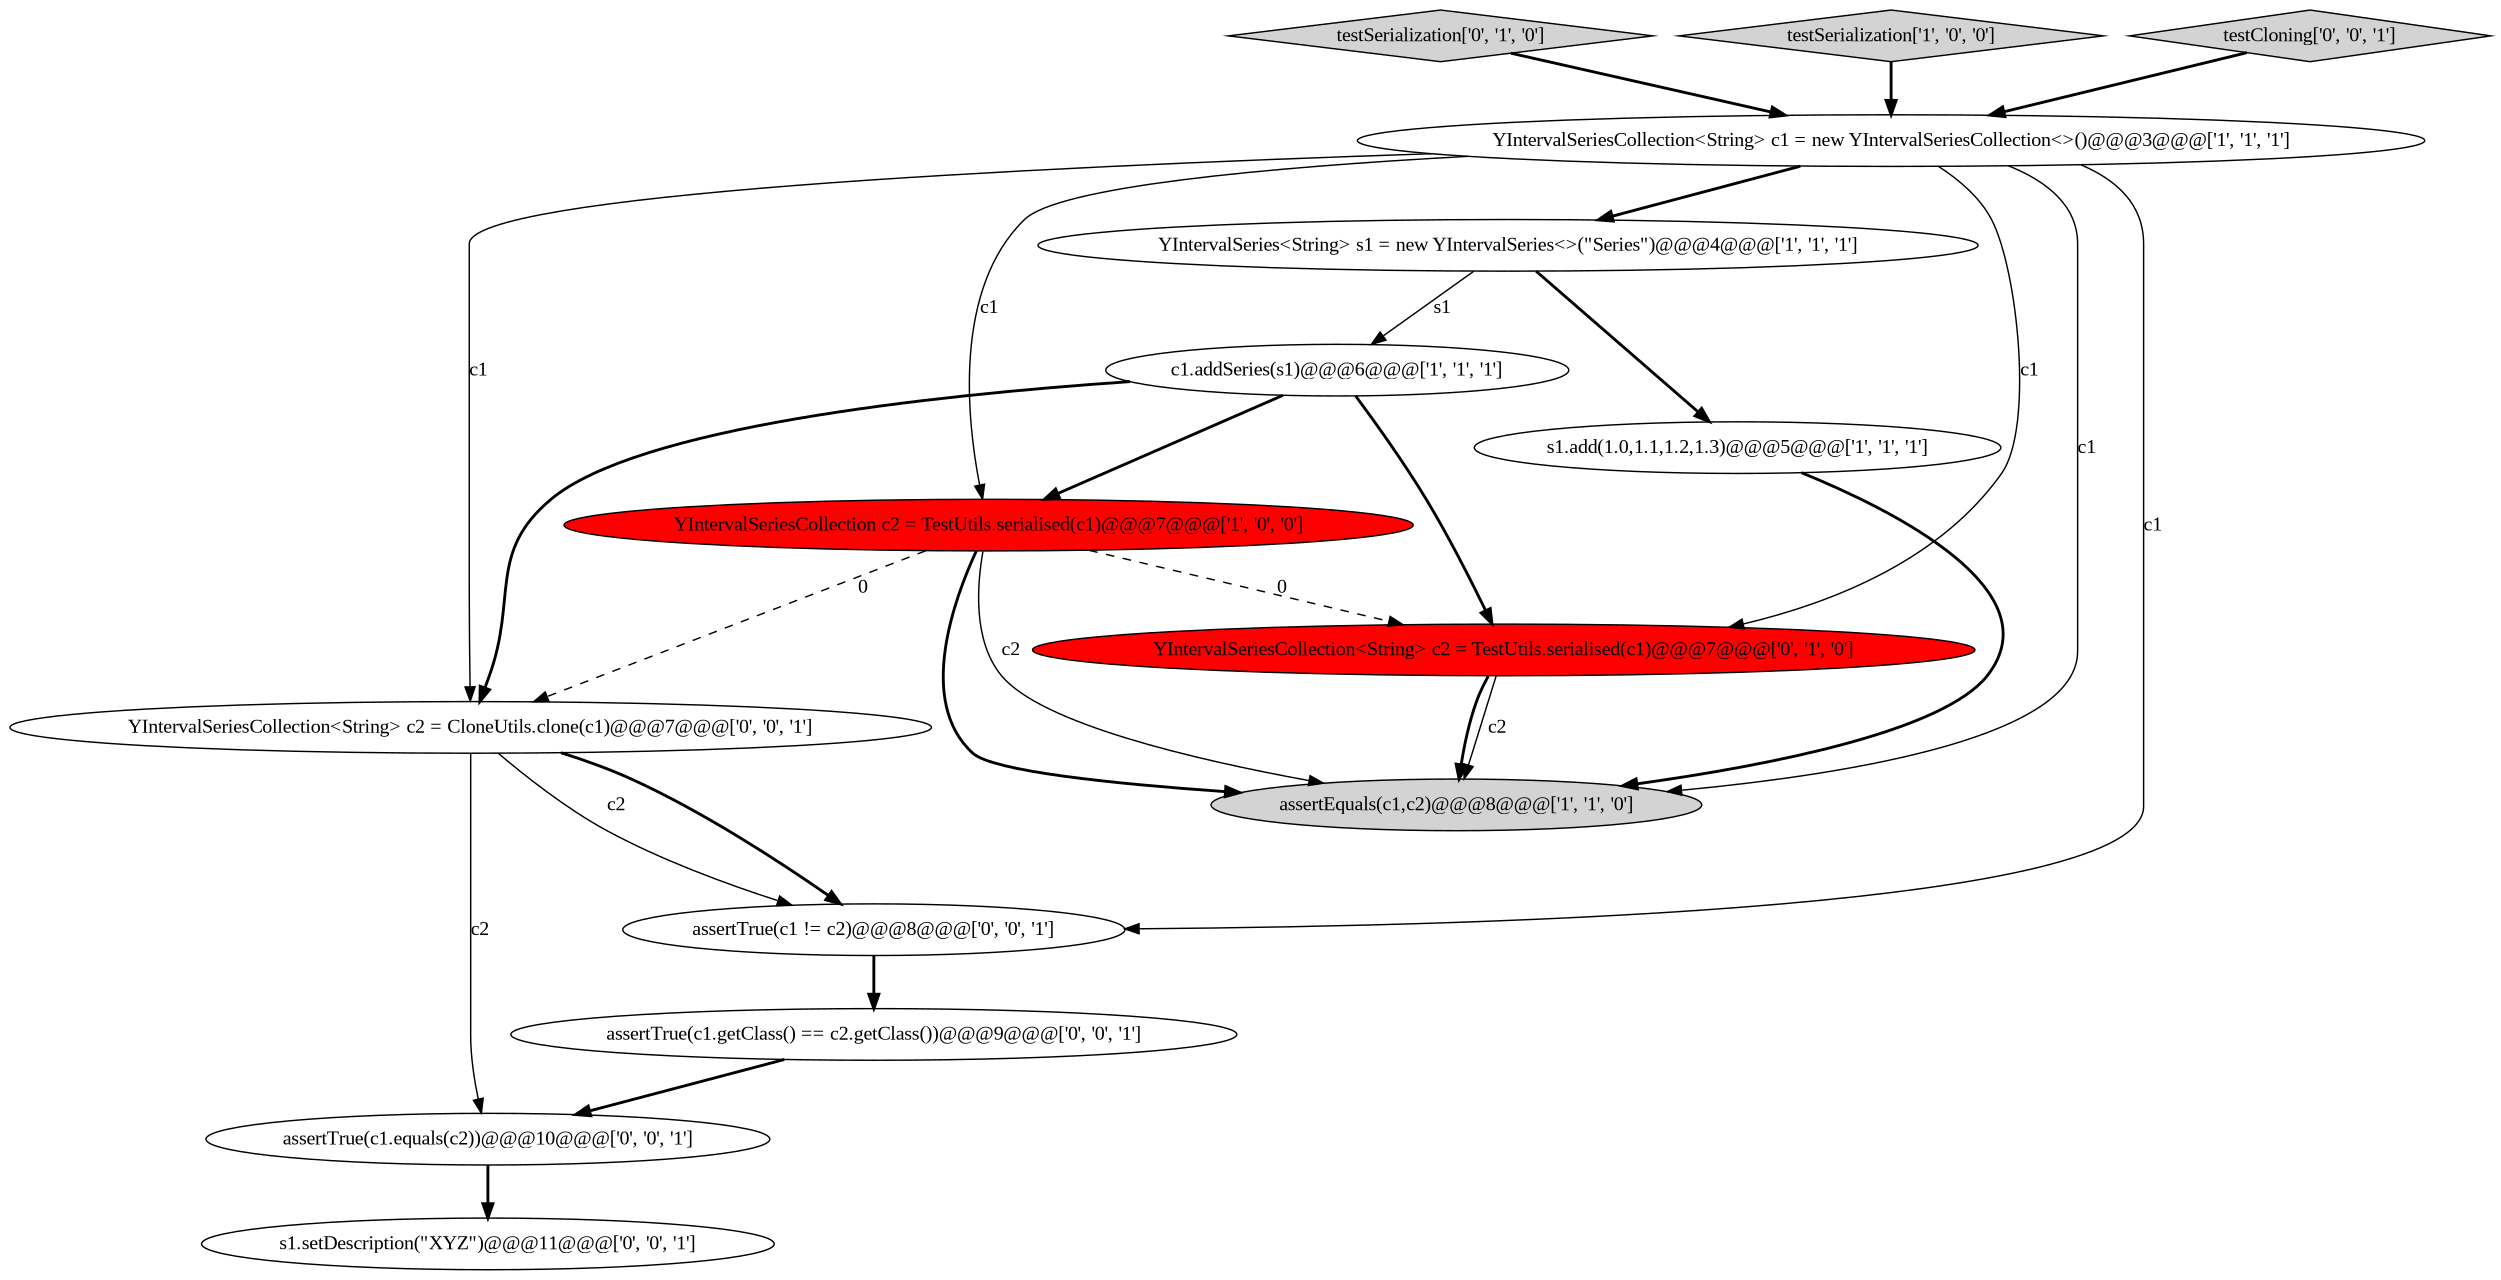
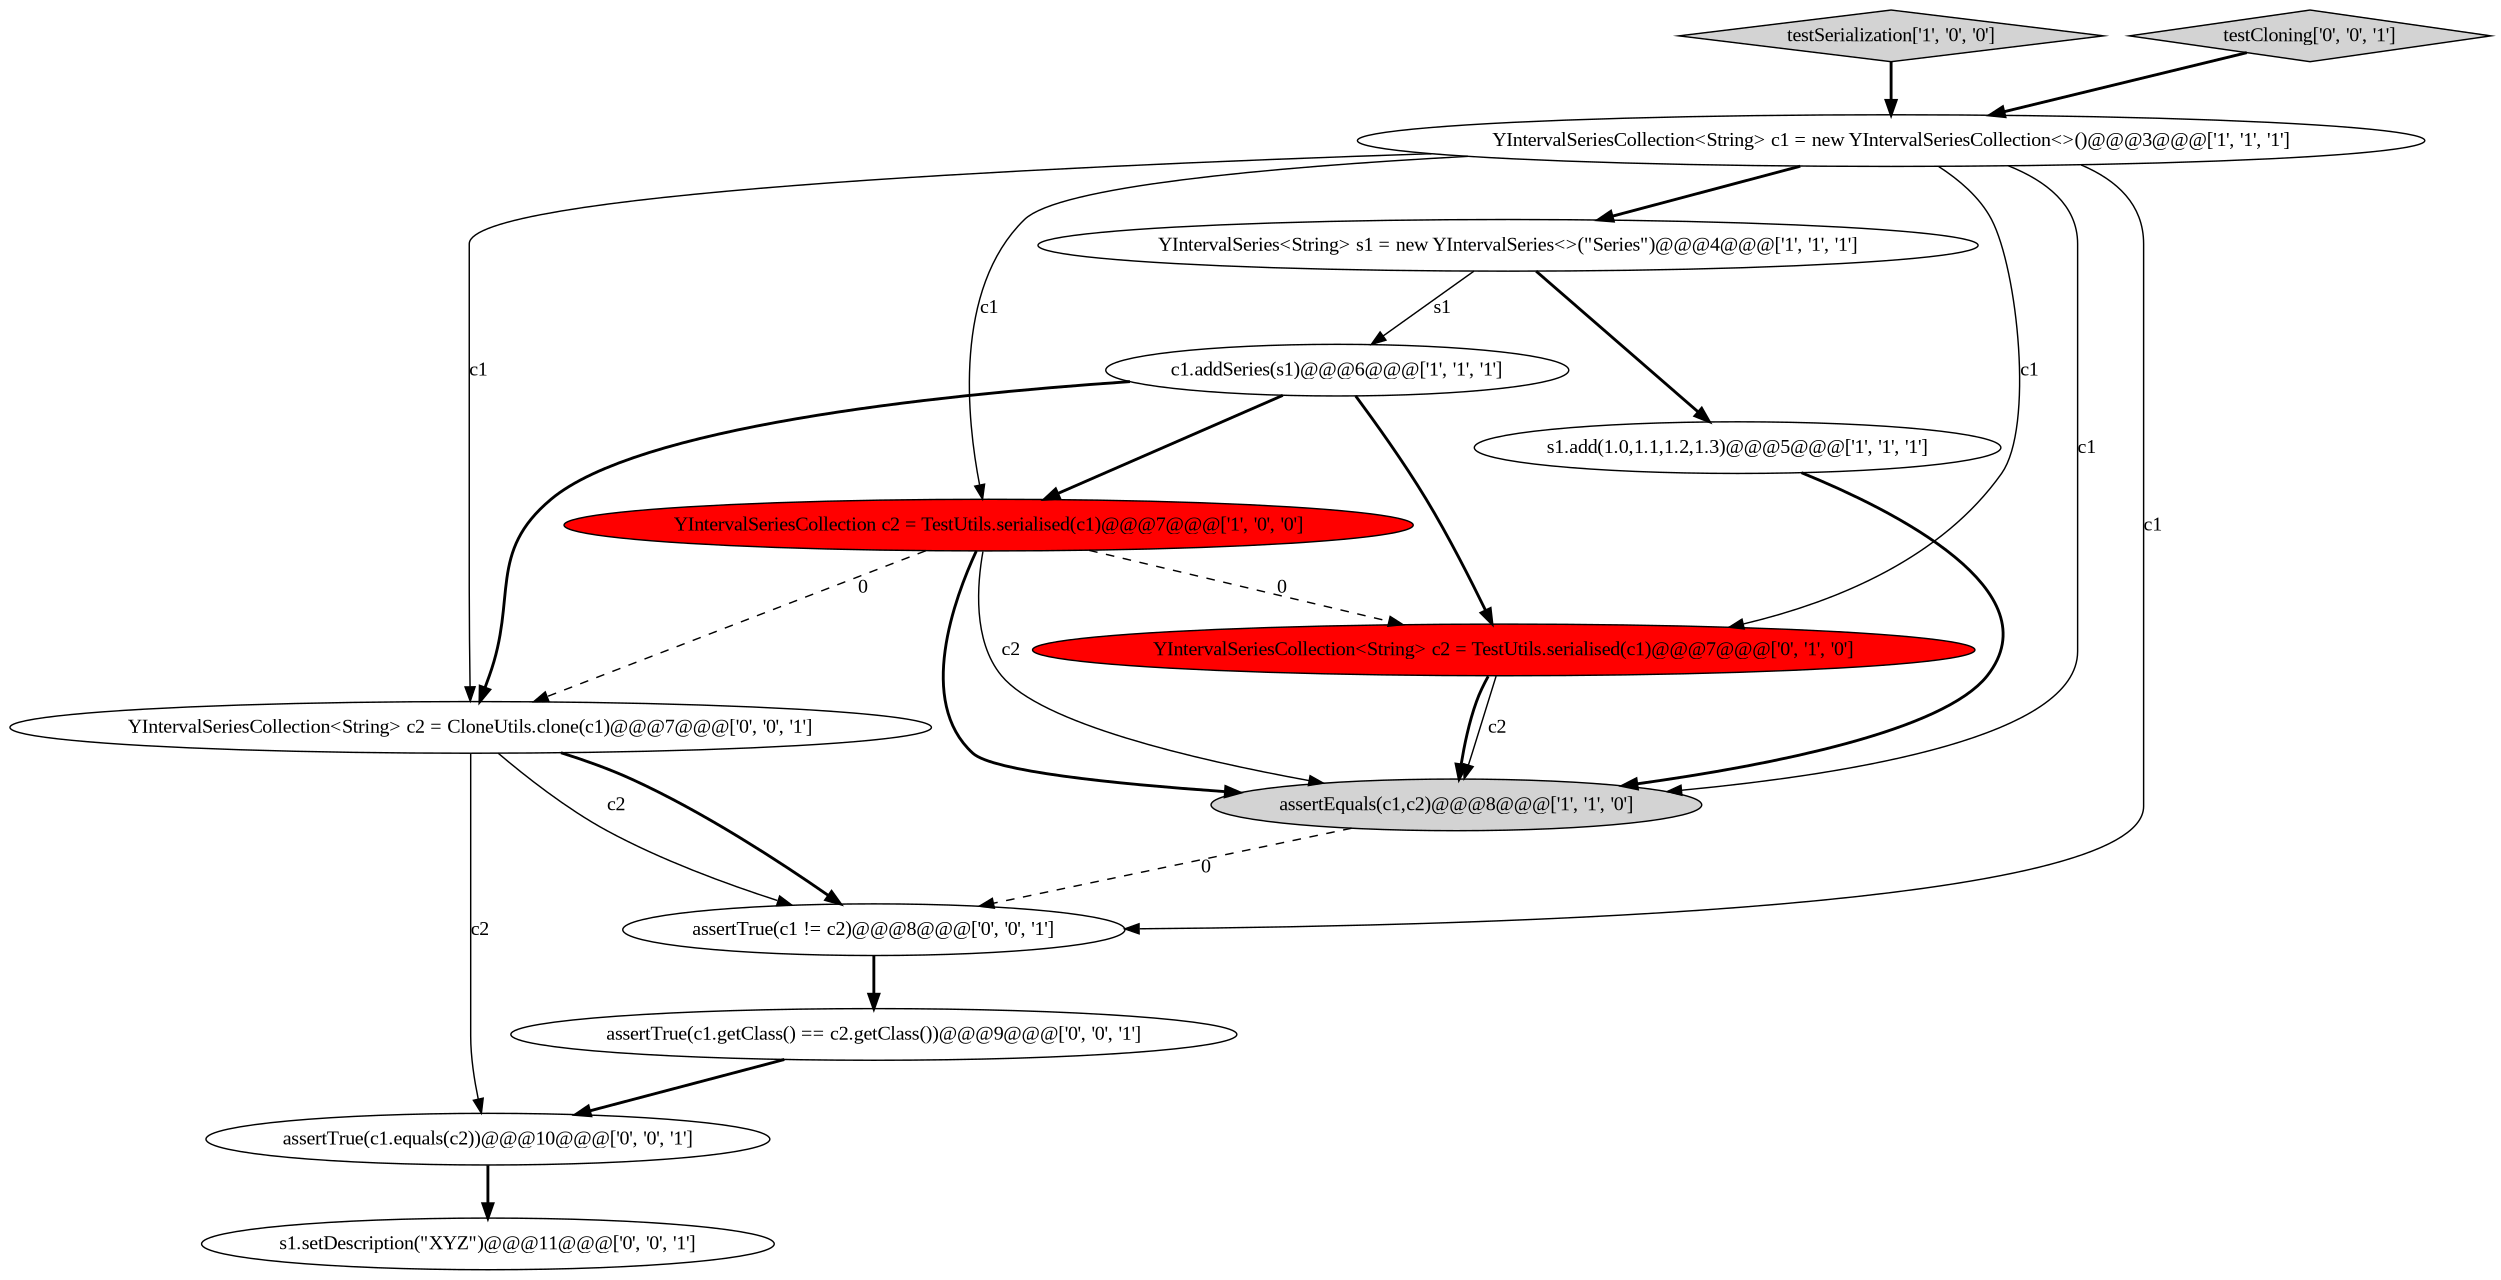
(1441, 36) -> none
none -> (1173, 866)
